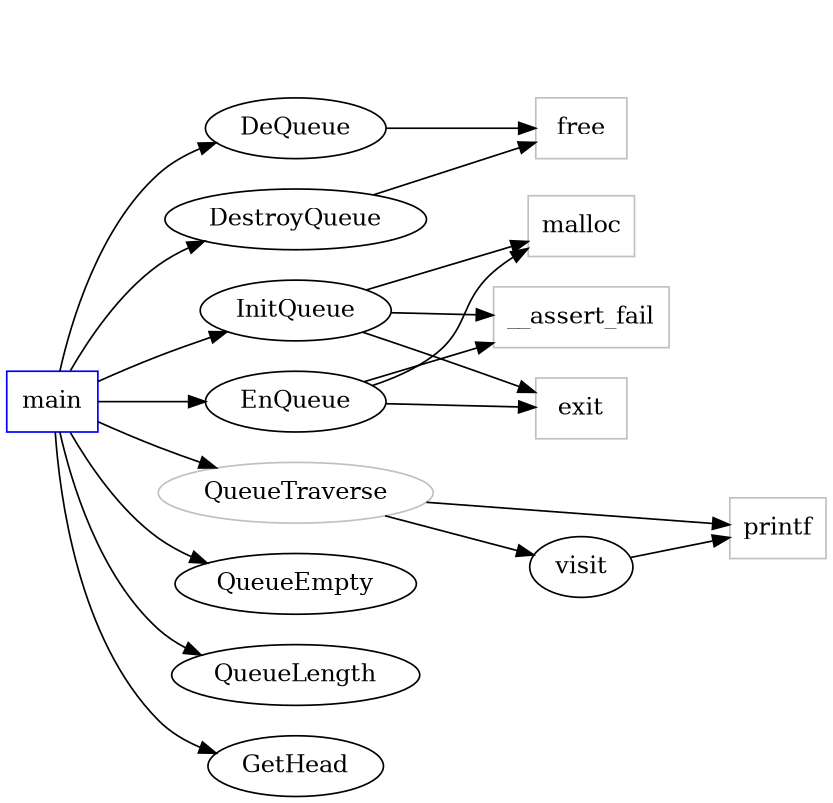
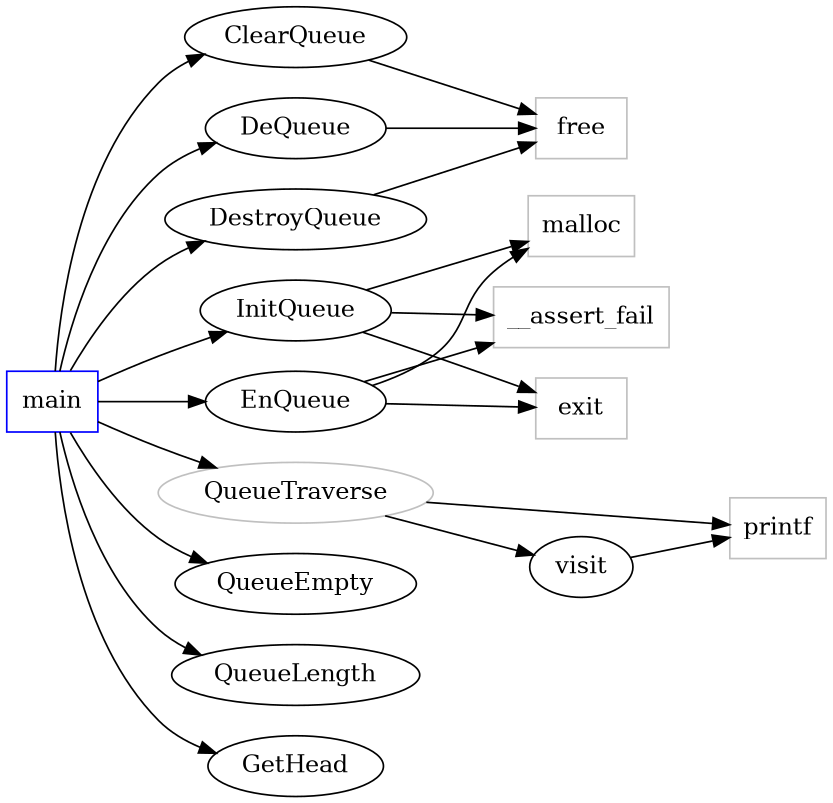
none -> (296, 37)
